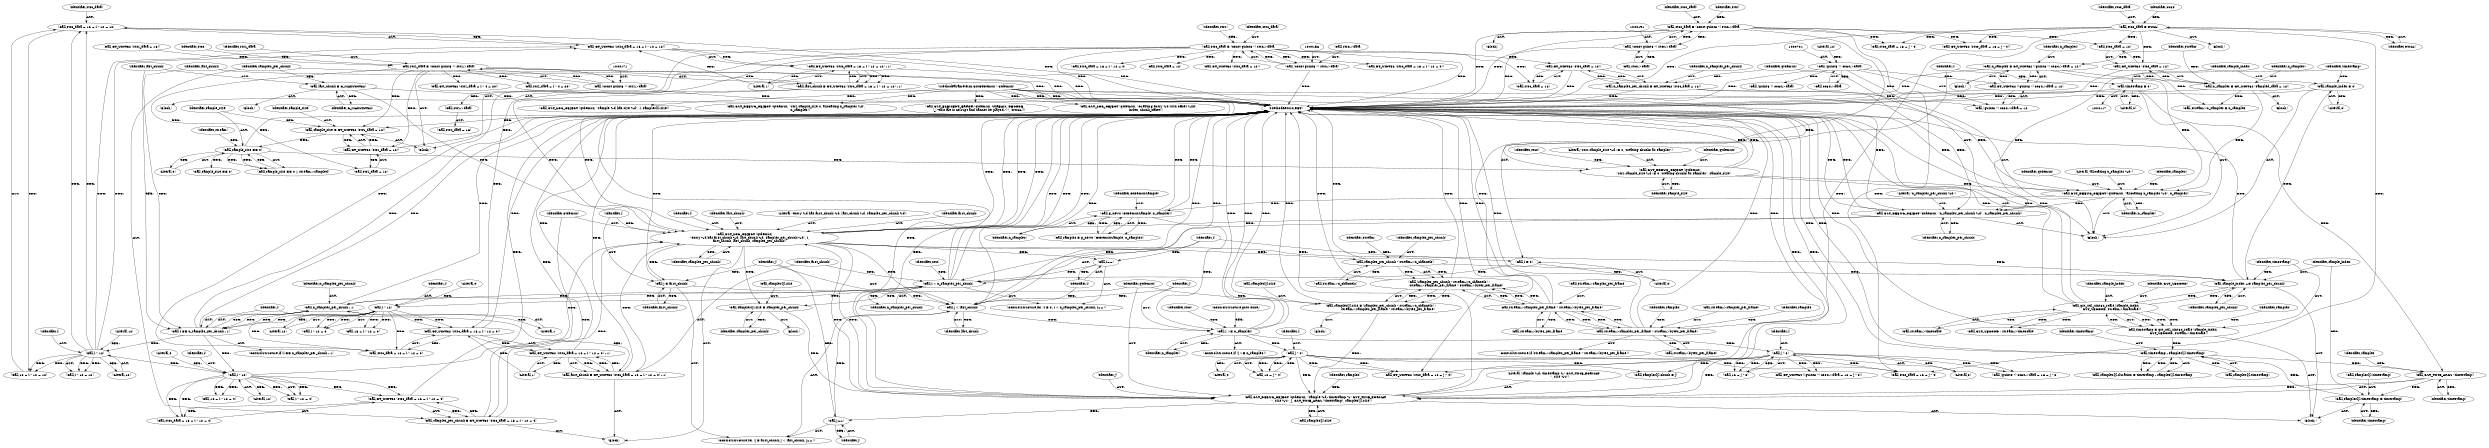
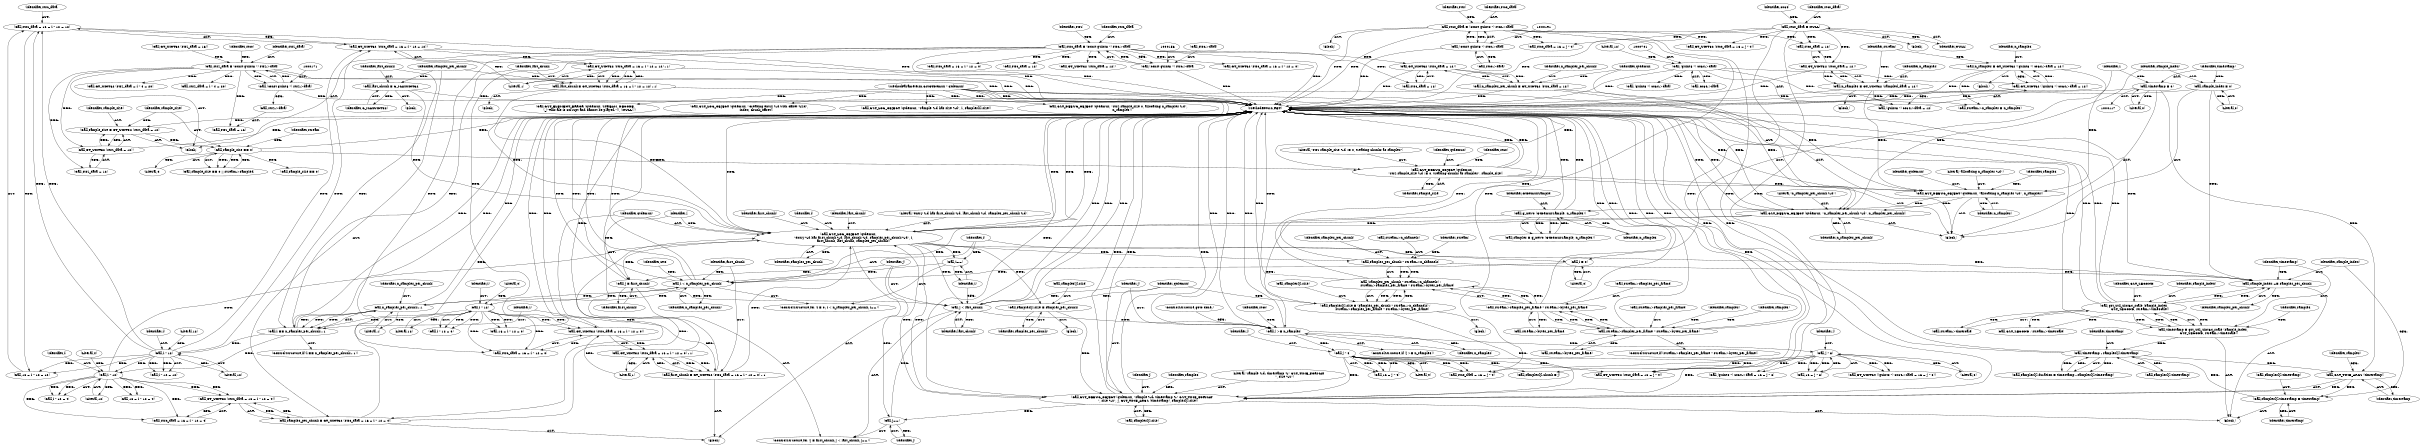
(392, 97) -> (236, 97)
(577, 124) -> (547, 124)
(1366, 273) -> none
